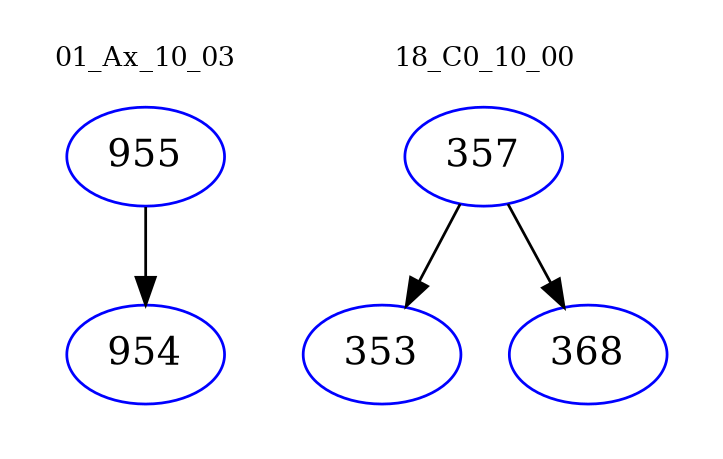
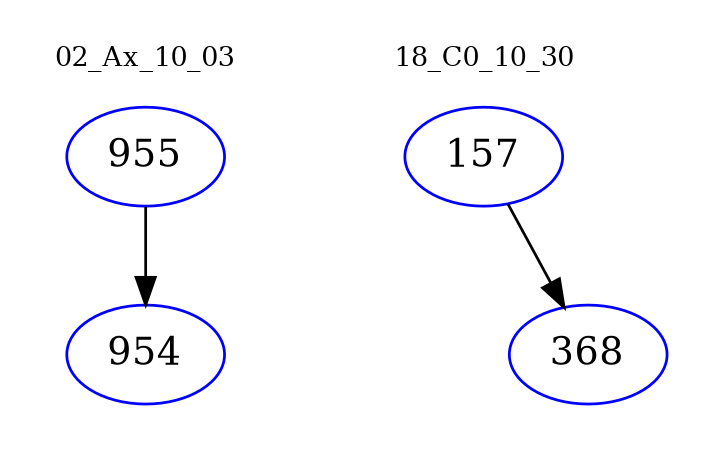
(146, 59) -> (146, 59)
(485, 59) -> (485, 59)
(484, 157) -> (484, 157)
(382, 355) -> none
